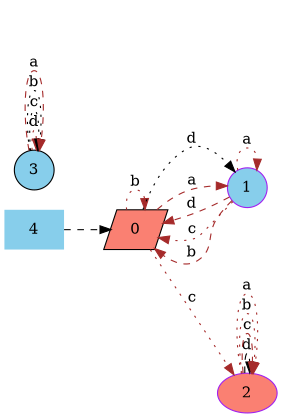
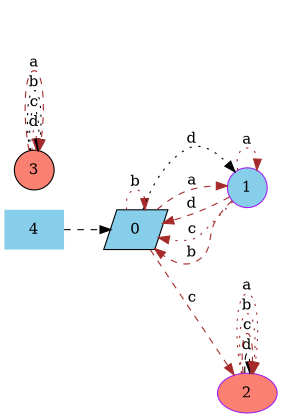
(34, 170) -> (34, 170)
(136, 230) -> (136, 230)
(189, 308) -> (189, 308)
